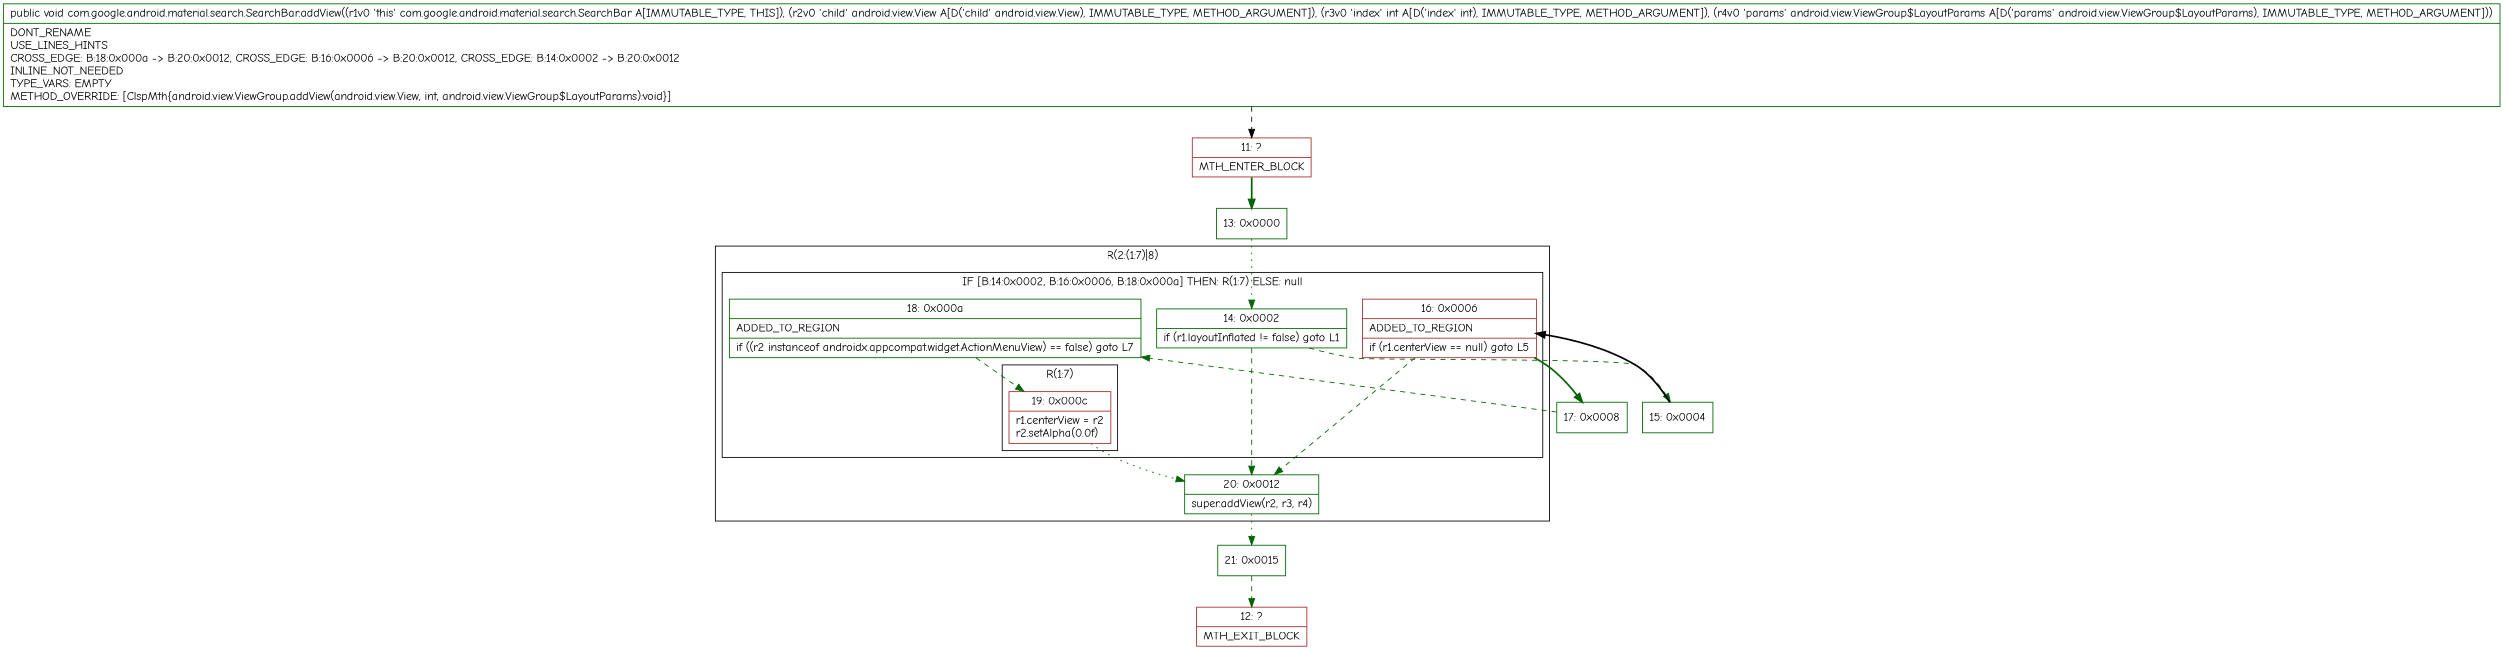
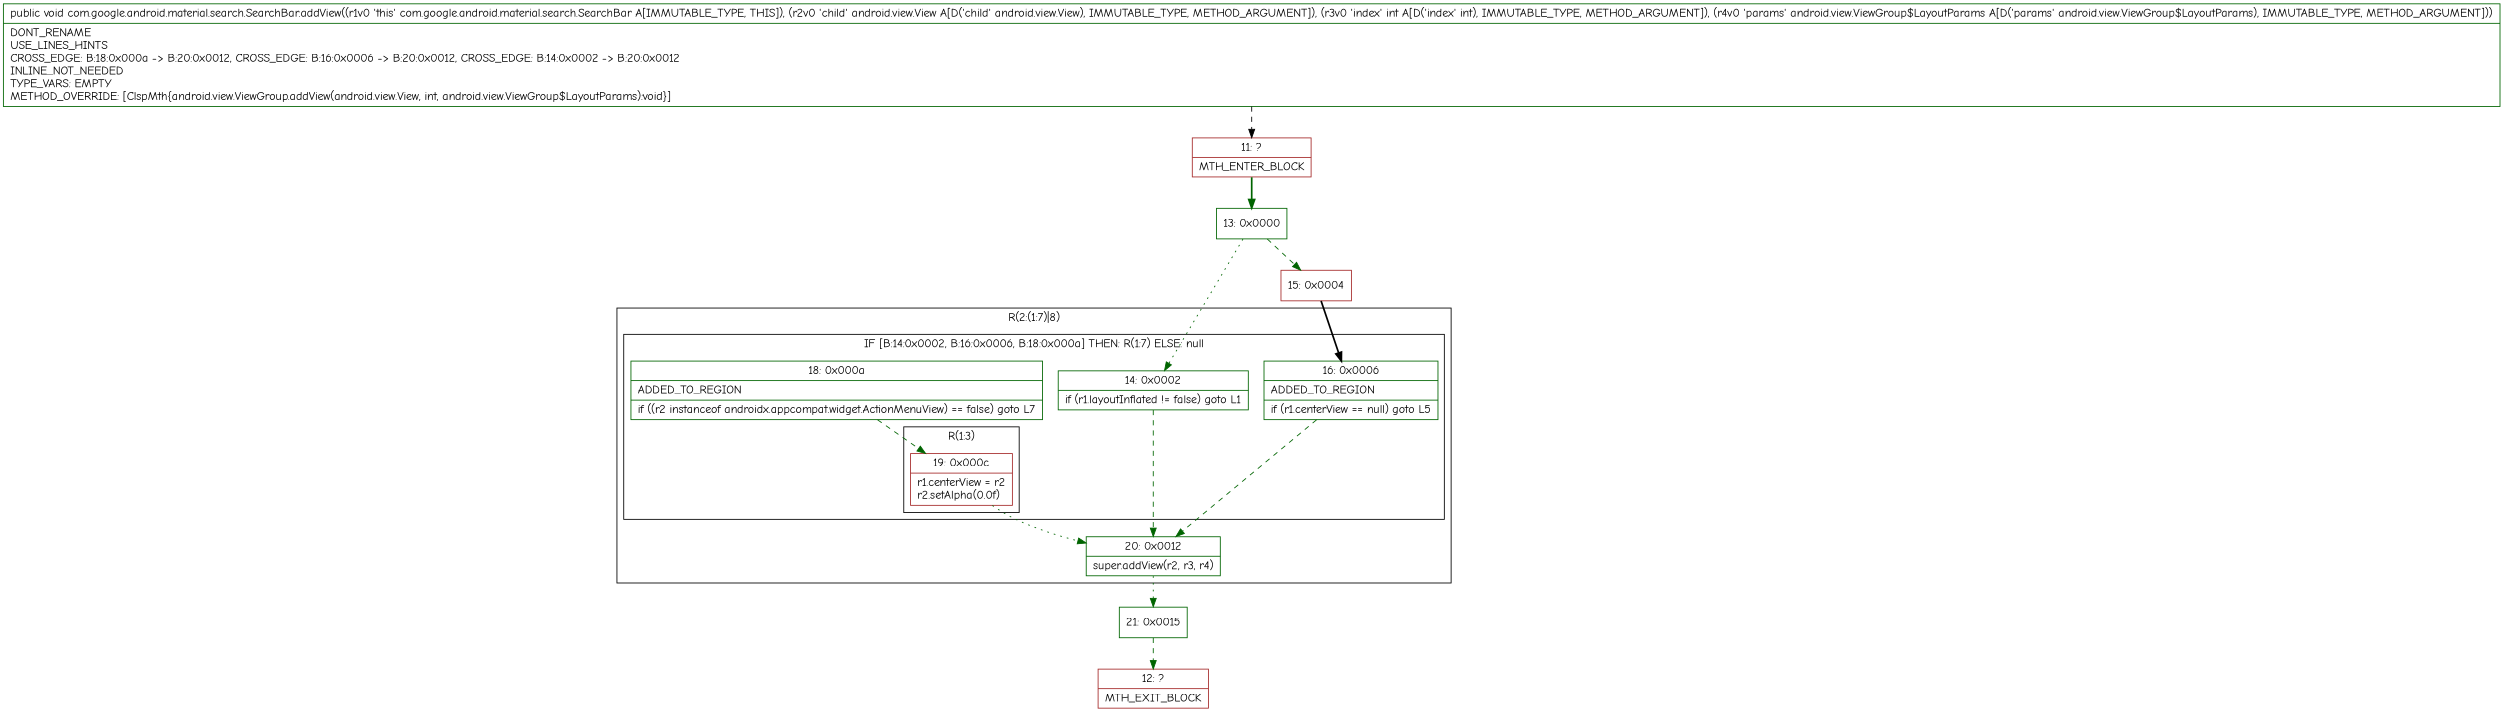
(1449, 328) -> (1351, 390)
(1493, 360) -> (1281, 252)
(1060, 375) -> (961, 437)
(1592, 418) -> none
(1678, 418) -> (1316, 286)
